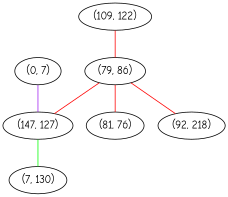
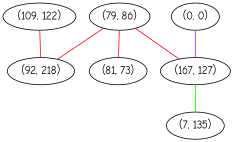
(115, 44) -> (40, 44)
(38, 71) -> (195, 17)
(38, 126) -> (195, 71)
(115, 126) -> (118, 71)
(38, 180) -> (195, 126)
